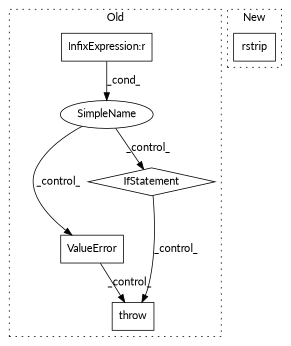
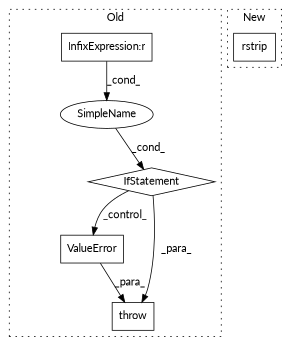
(149, 148) -> (149, 148)
(35, 173) -> (107, 205)
(176, 249) -> (176, 249)
(130, 283) -> (130, 283)
